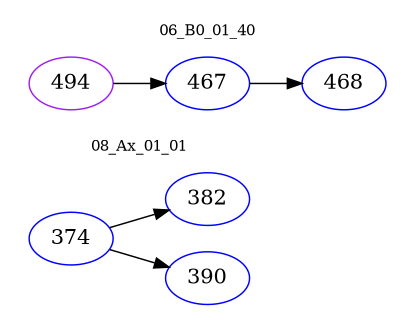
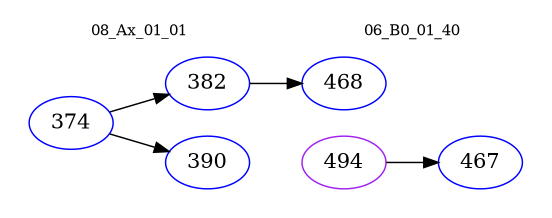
(268, 83) -> (270, 83)
